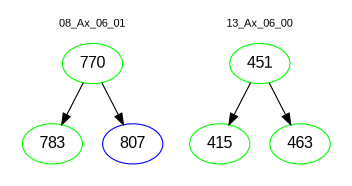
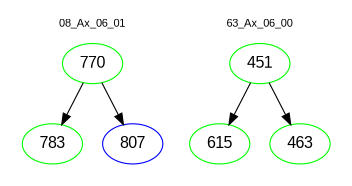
(260, 24) -> (260, 24)
(220, 144) -> (220, 144)
